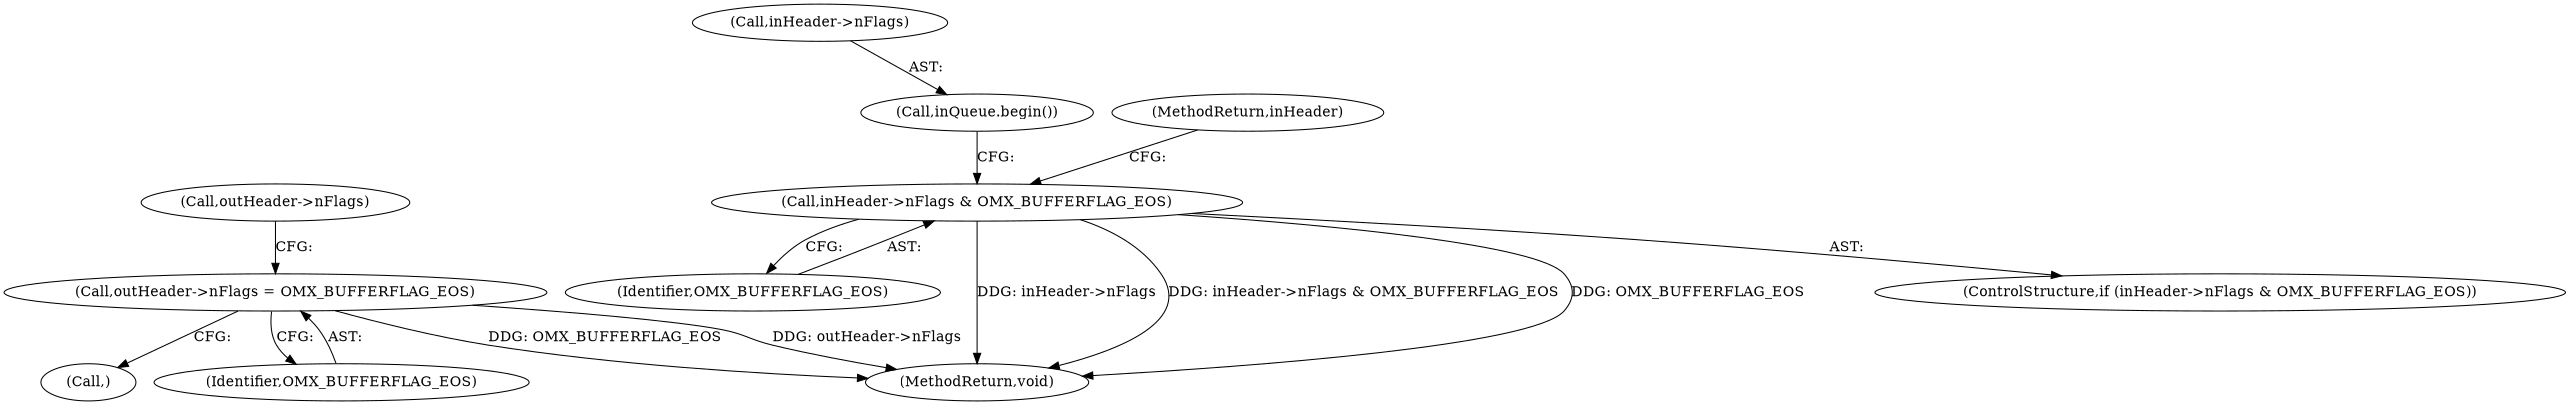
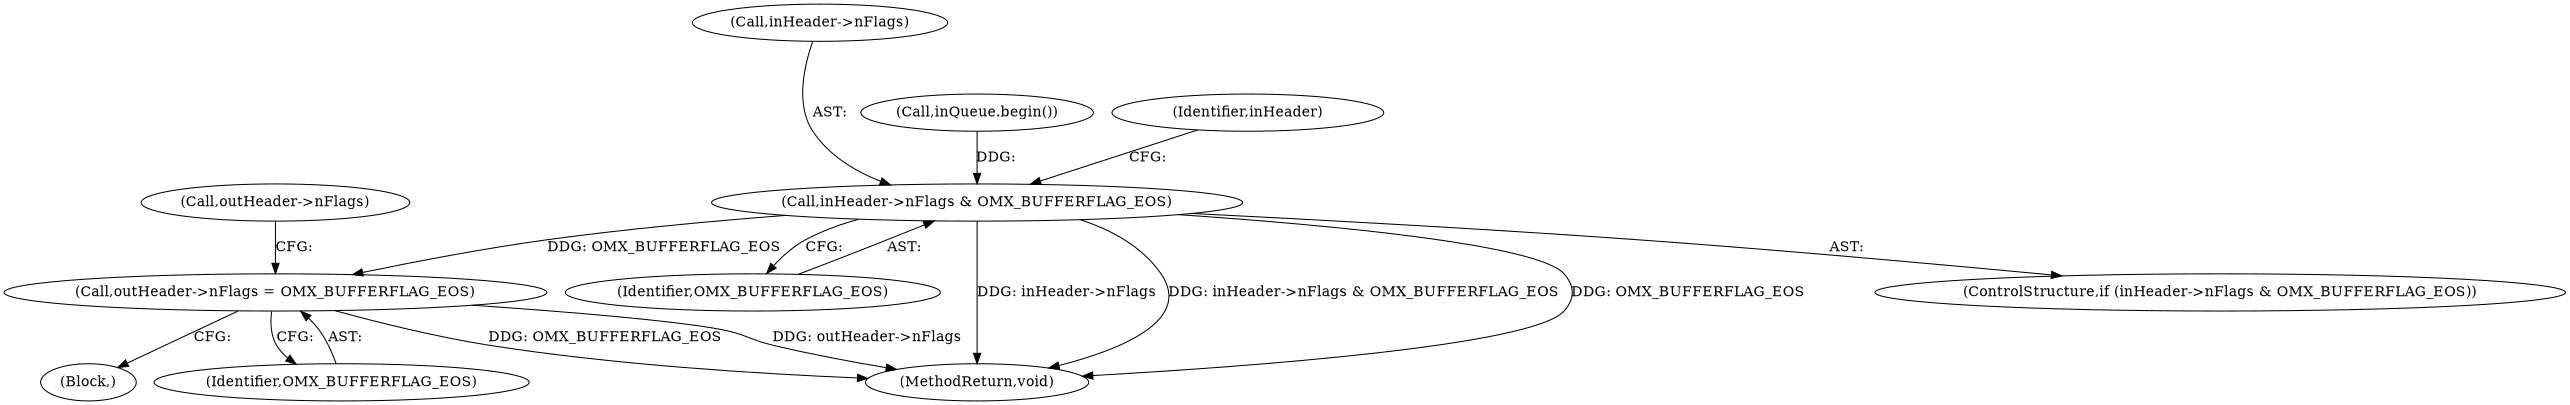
(894, 65) -> (811, 128)
(1248, 113) -> (1248, 113)
(998, 158) -> (998, 158)
none -> (573, 236)
(88, 382) -> (88, 382)
